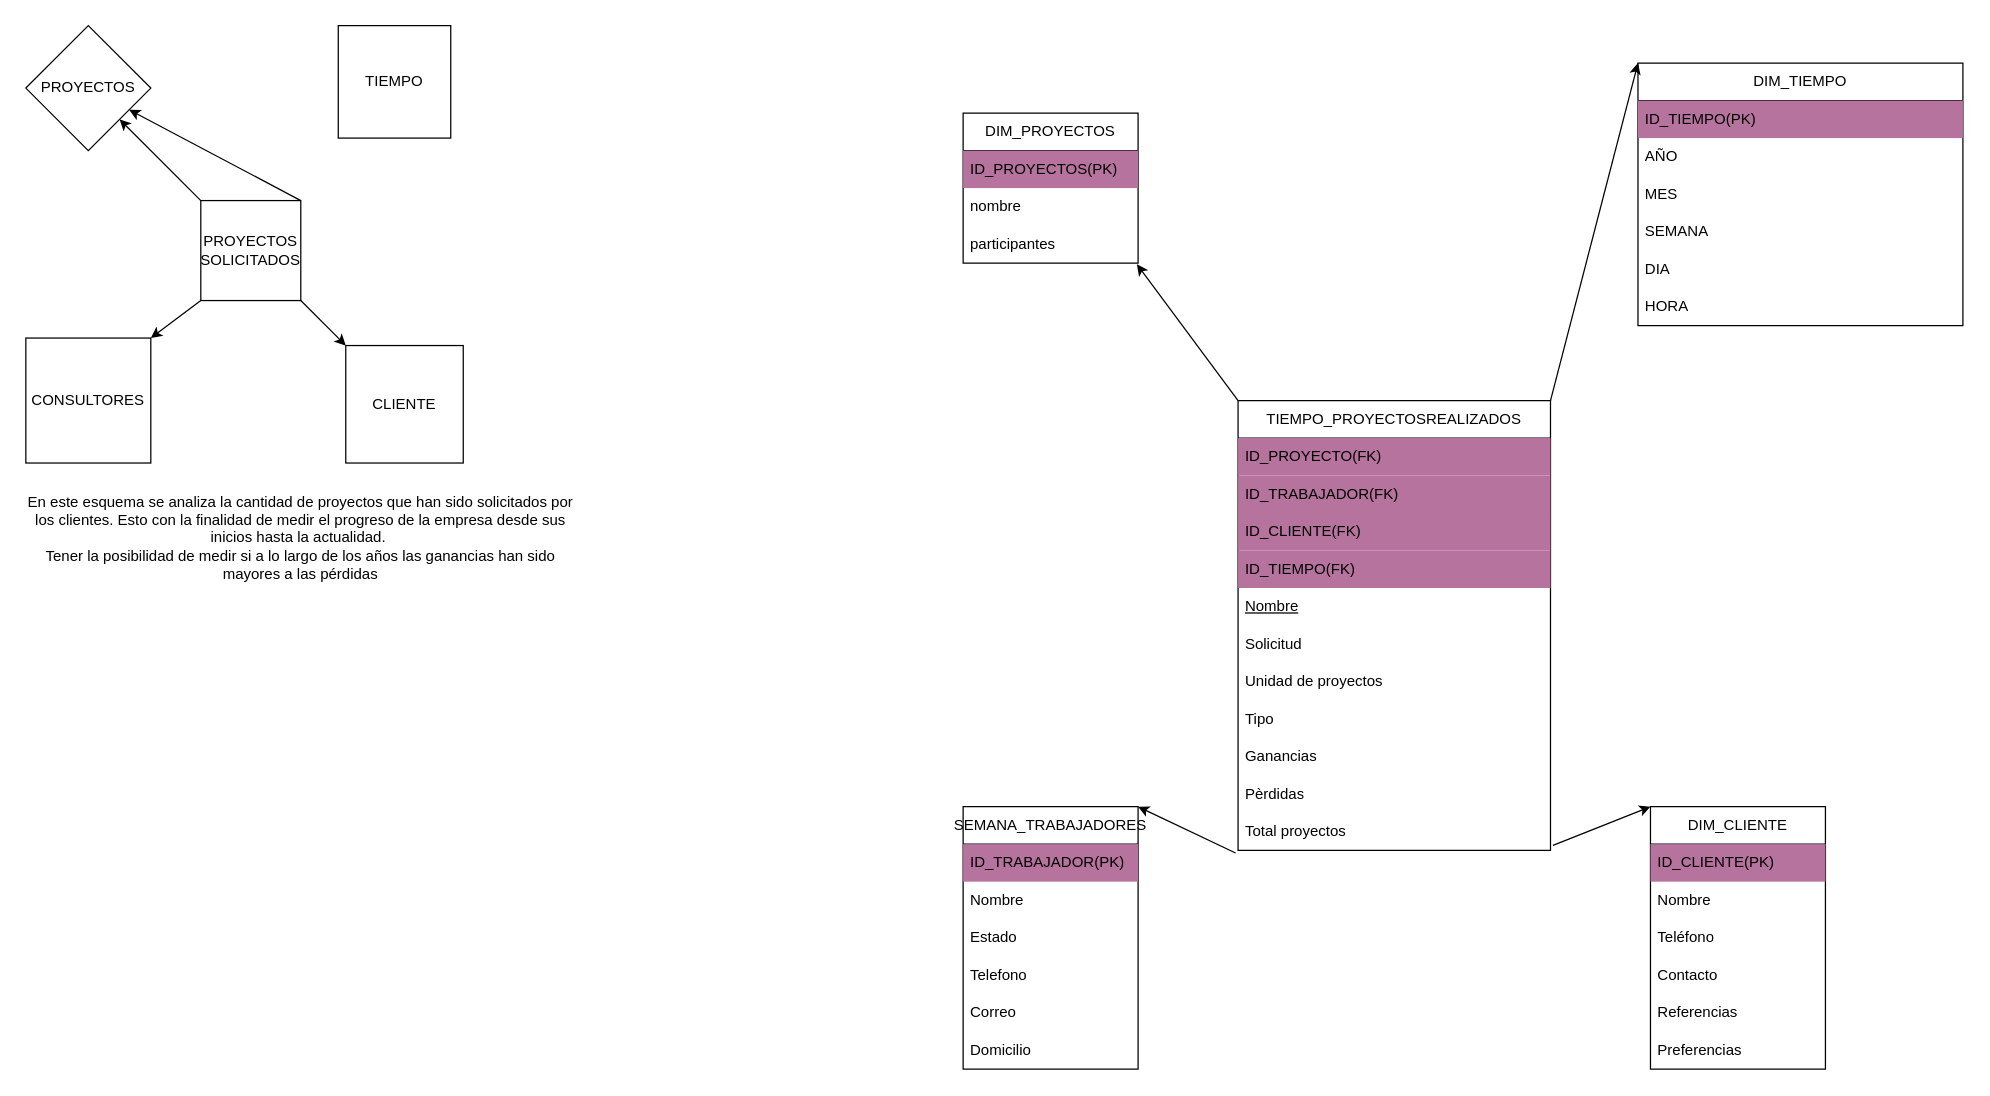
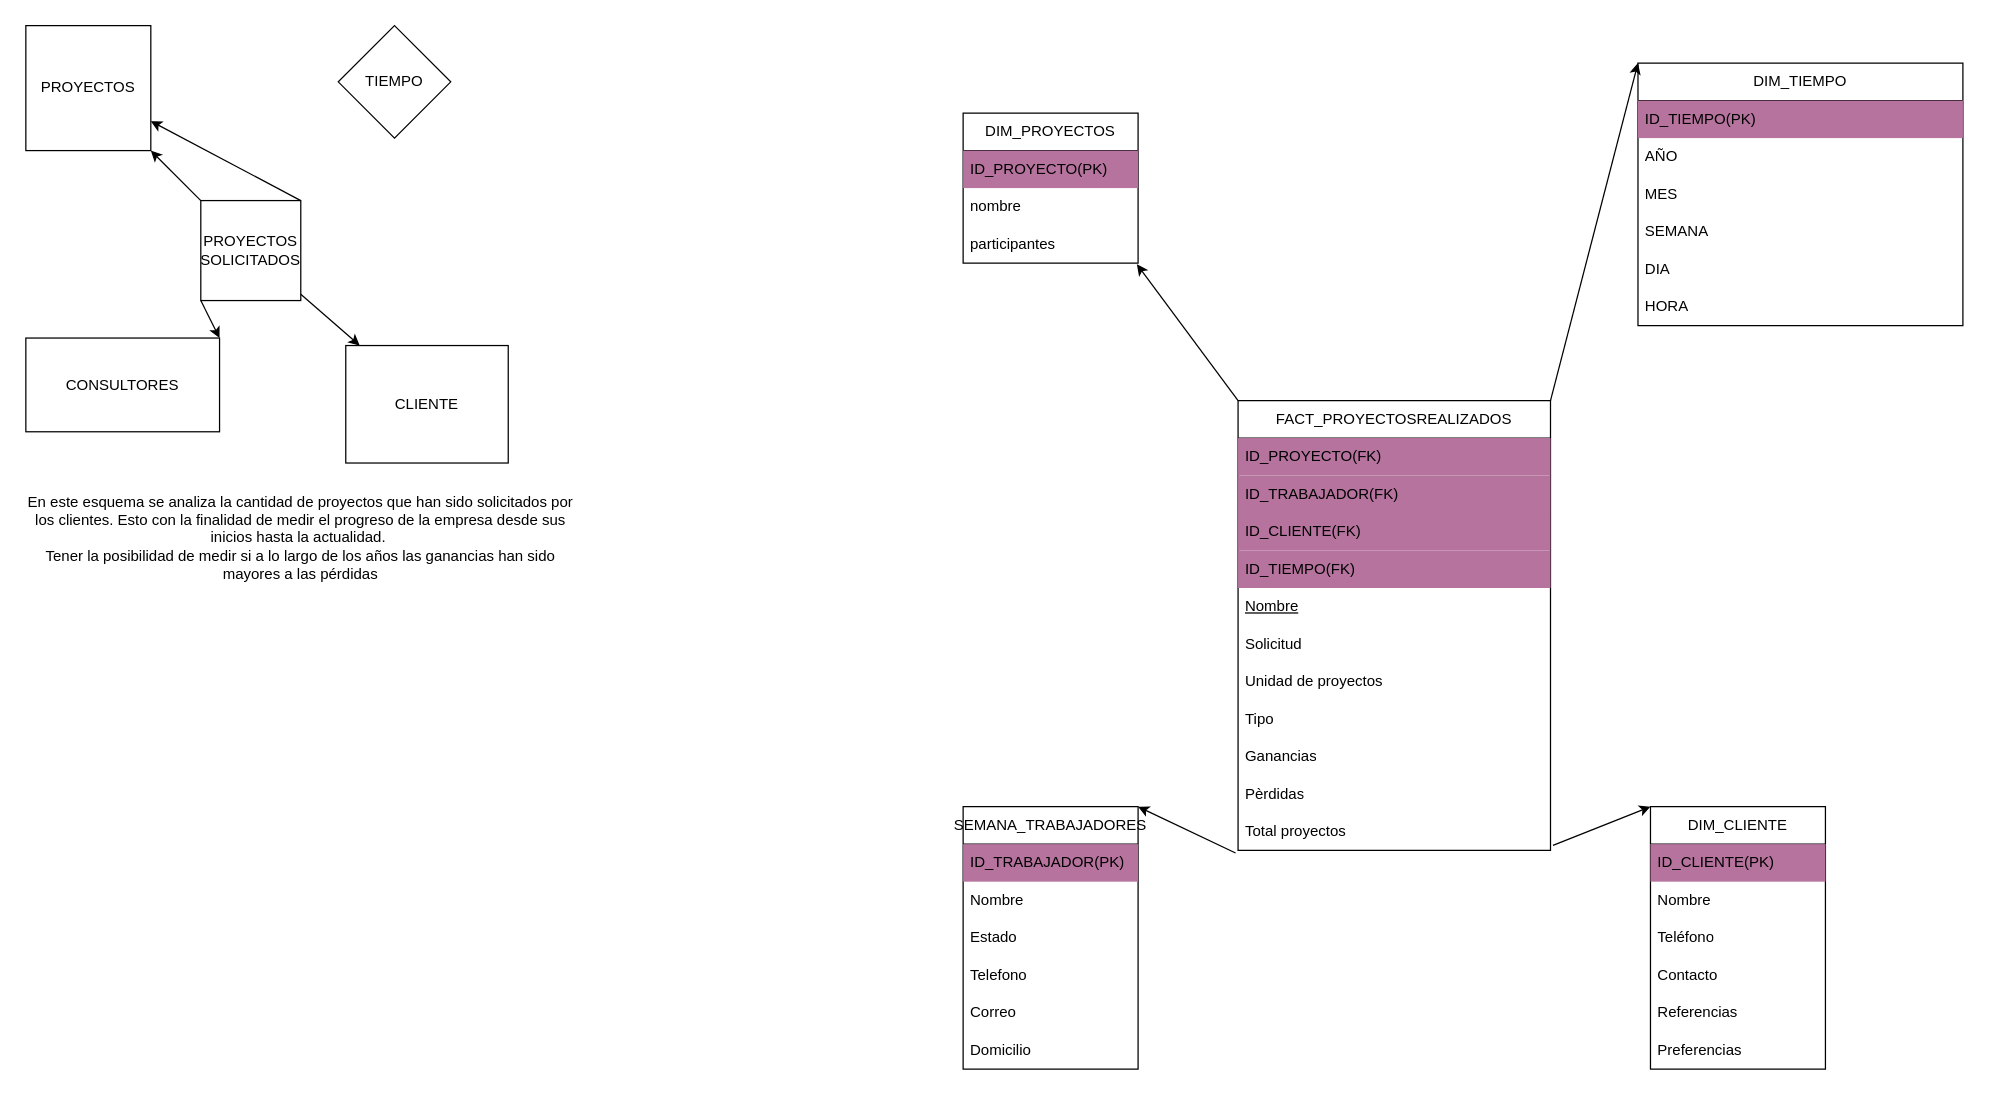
(394, 82) -> (394, 82)
(88, 88) -> (88, 88)
(1038, 169) -> (1034, 169)
(88, 401) -> (123, 385)
(404, 404) -> (427, 404)
(1394, 419) -> (1394, 419)
